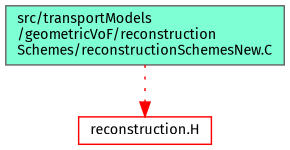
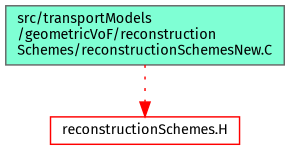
(145, 131) -> (145, 131)
